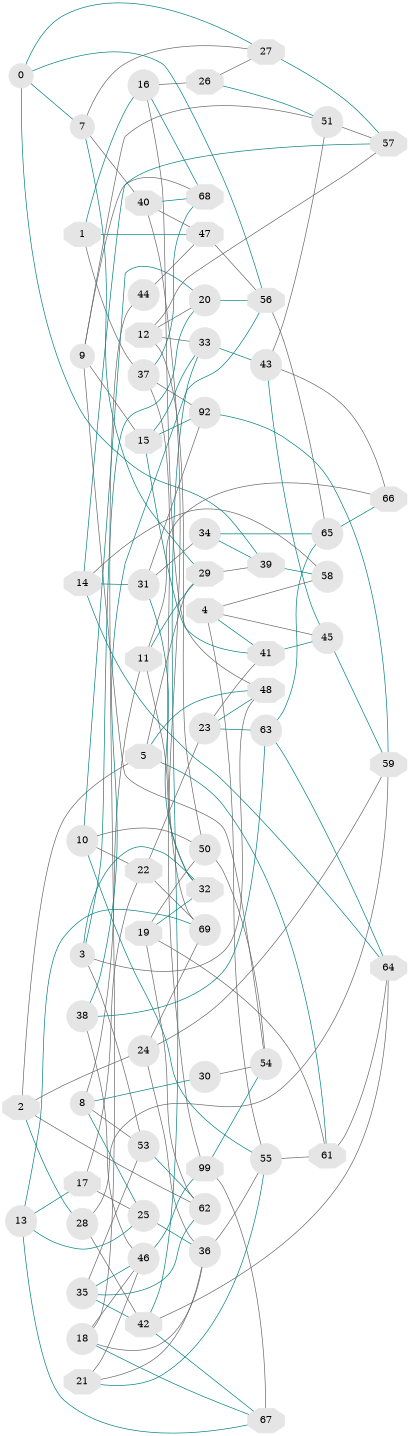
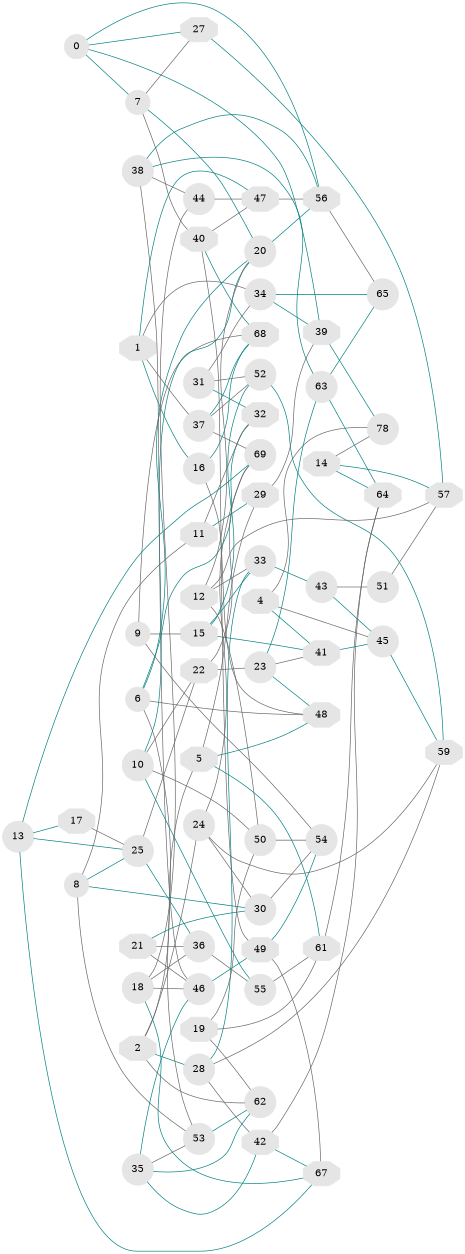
(205, 82) -> none
(123, 144) -> none
none -> (160, 181)
none -> (182, 286)
(107, 374) -> (209, 167)
(205, 413) -> (260, 375)
(389, 499) -> none
(327, 577) -> (383, 429)
(114, 584) -> none
(175, 811) -> (230, 815)
(234, 884) -> none
(174, 912) -> none
(82, 955) -> (138, 699)
(110, 1049) -> (169, 760)
(167, 1155) -> (227, 863)
(205, 1169) -> (260, 950)
(218, 1314) -> (197, 920)
